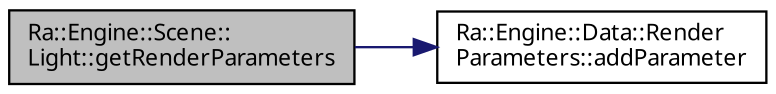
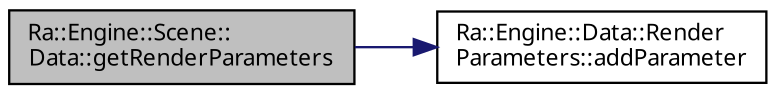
(182, 47) -> (182, 47)
